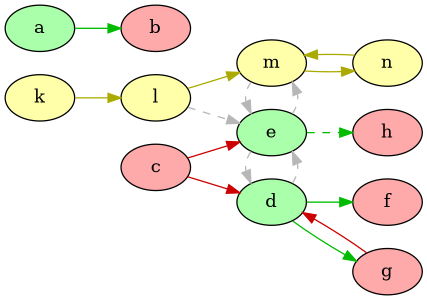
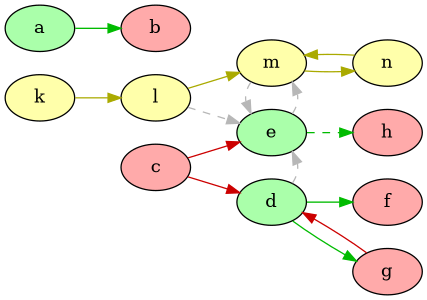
(247, 161) -> none
